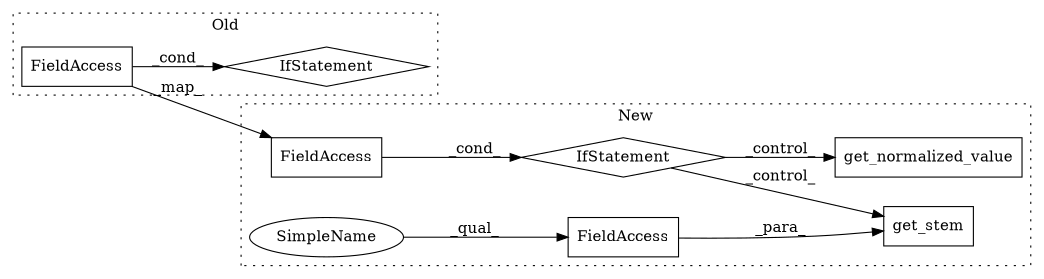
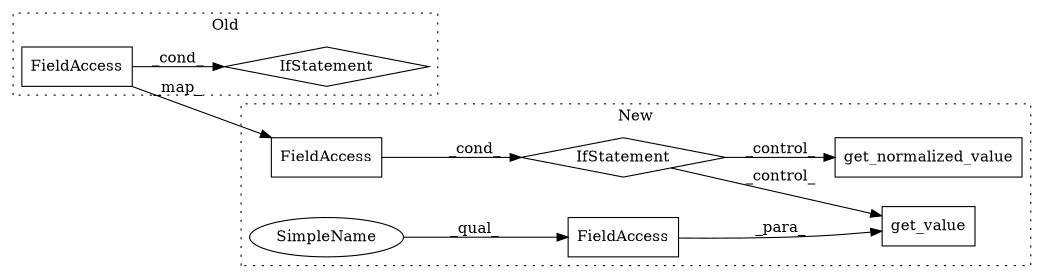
(929, 226) -> (929, 226)
